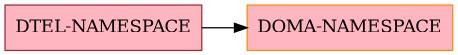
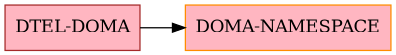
(103, 28) -> (73, 28)
